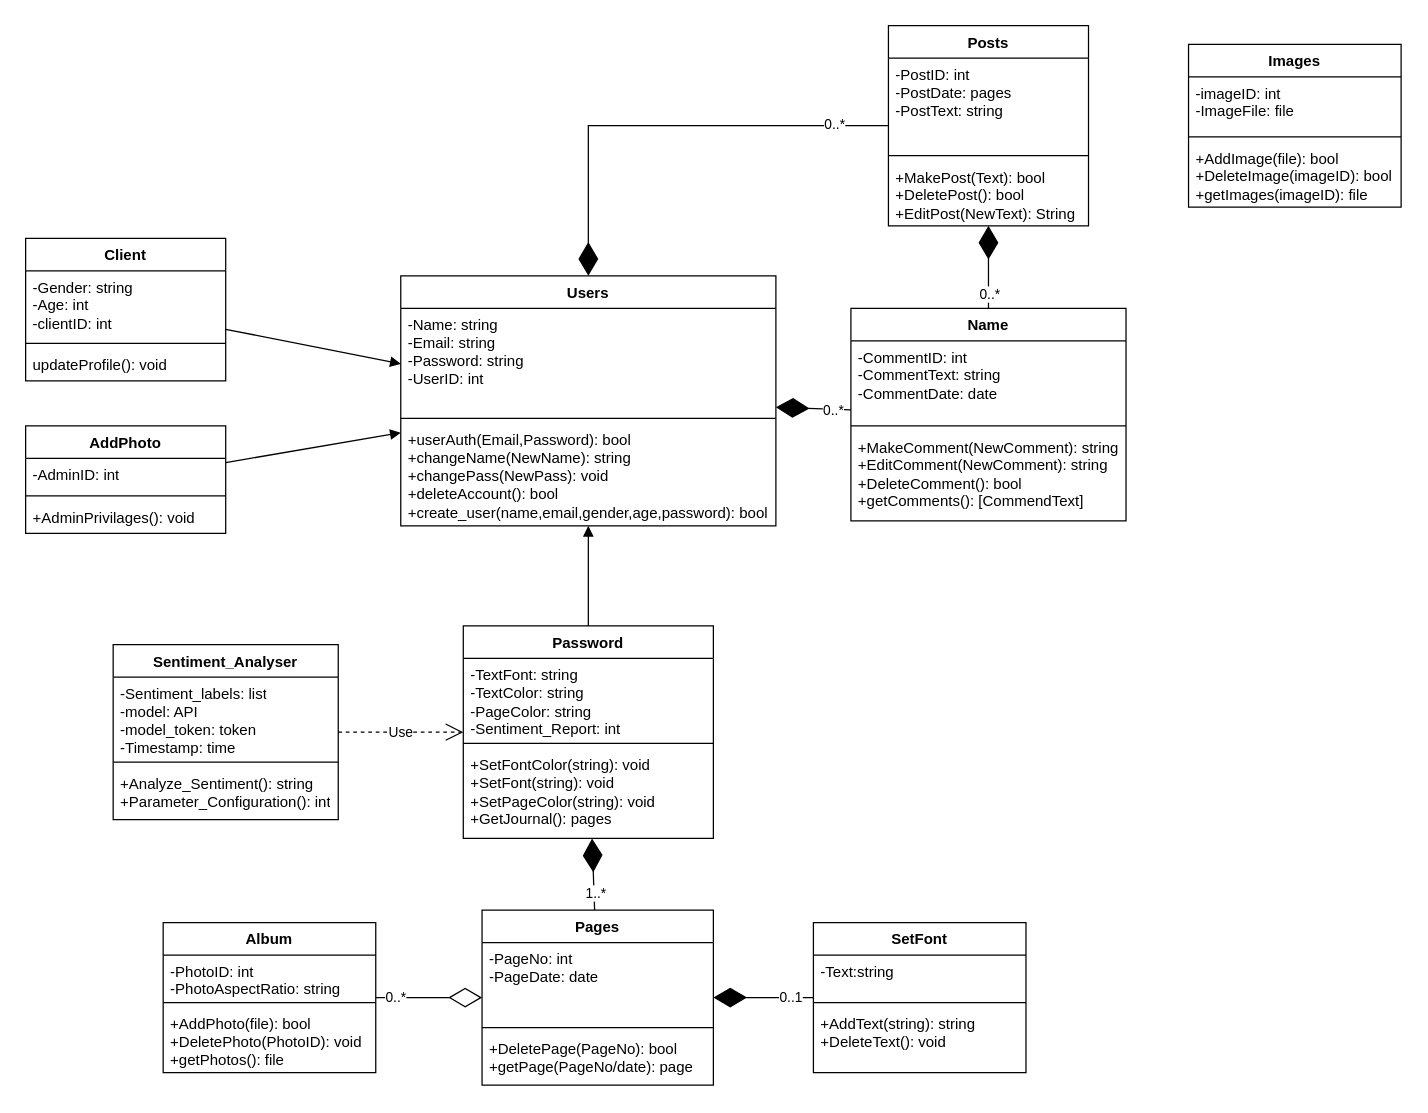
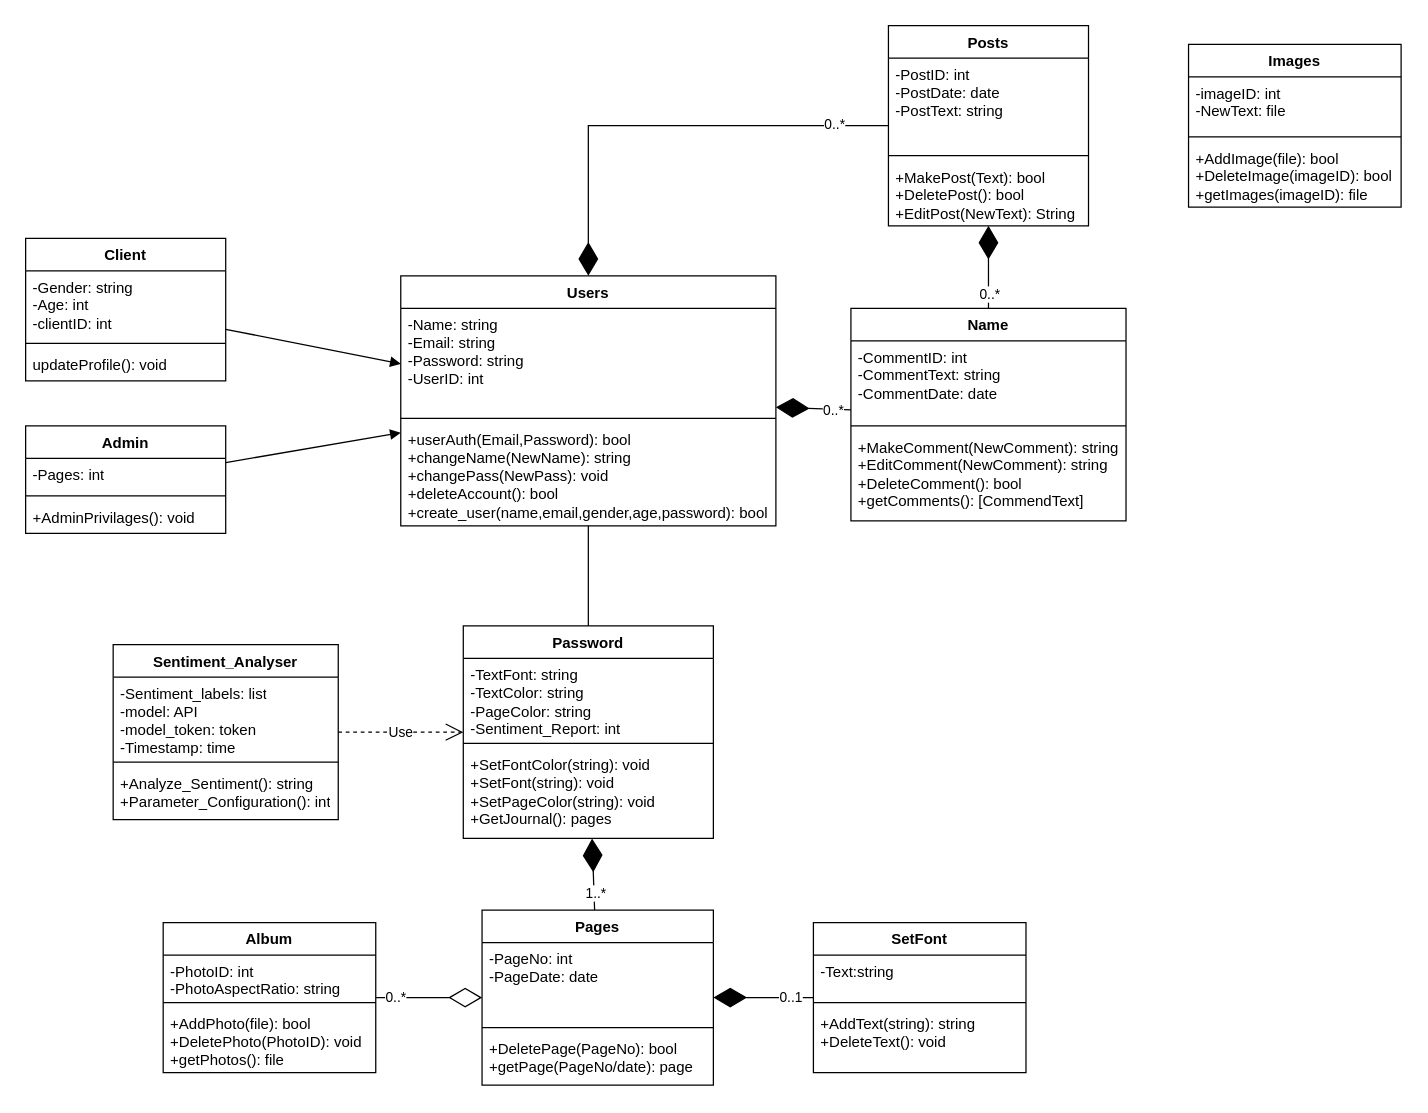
(961, 94) -> (961, 94)
(1251, 104) -> (1247, 104)
(126, 443) -> (126, 443)
(80, 476) -> (73, 476)
(588, 537) -> (588, 533)
